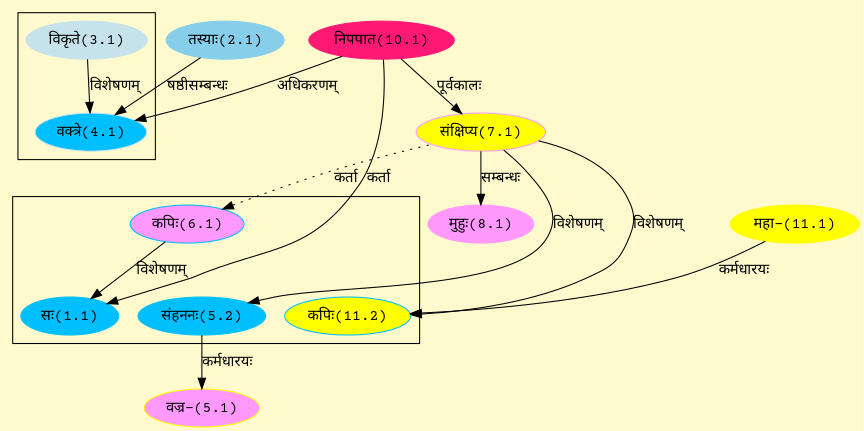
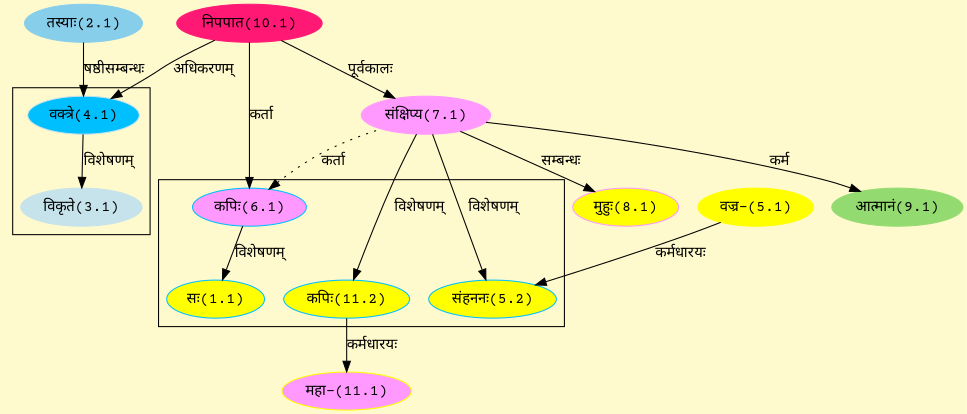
(89, 81) -> (83, 156)
(481, 132) -> (426, 115)
none -> (897, 207)
(481, 224) -> (626, 207)
(795, 224) -> (347, 391)
(308, 235) -> (249, 110)
(598, 295) -> (347, 340)
(70, 316) -> (216, 299)
(202, 316) -> (493, 299)
(202, 357) -> (634, 253)
(202, 408) -> (756, 207)
